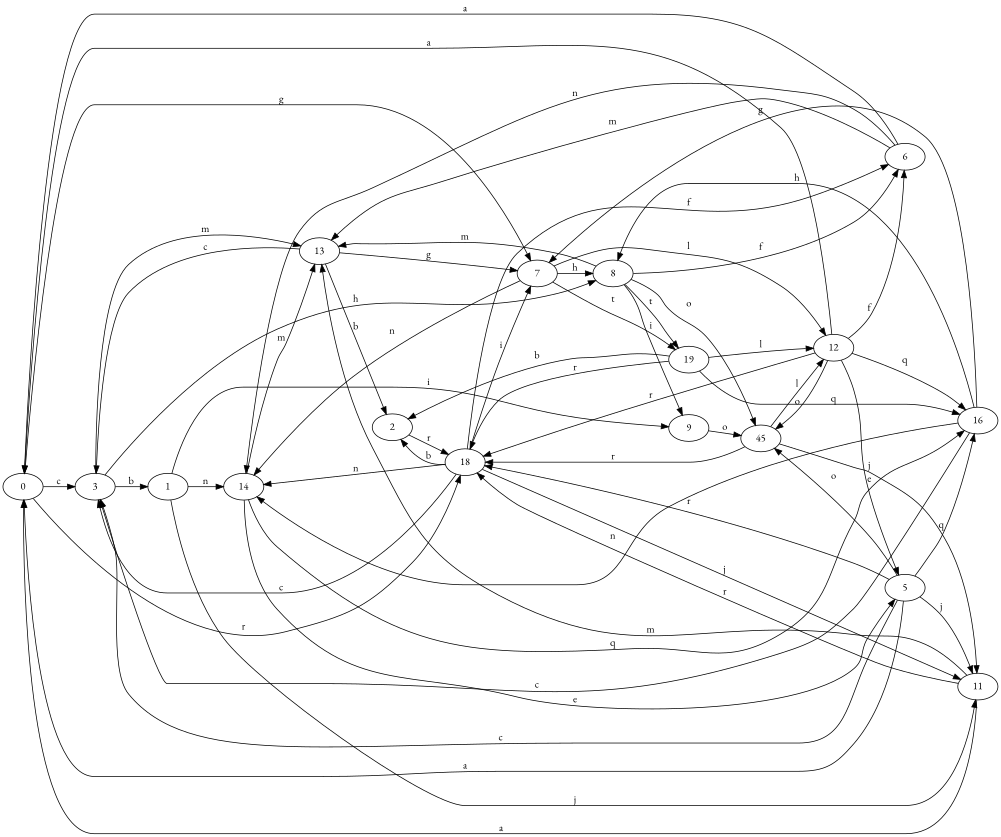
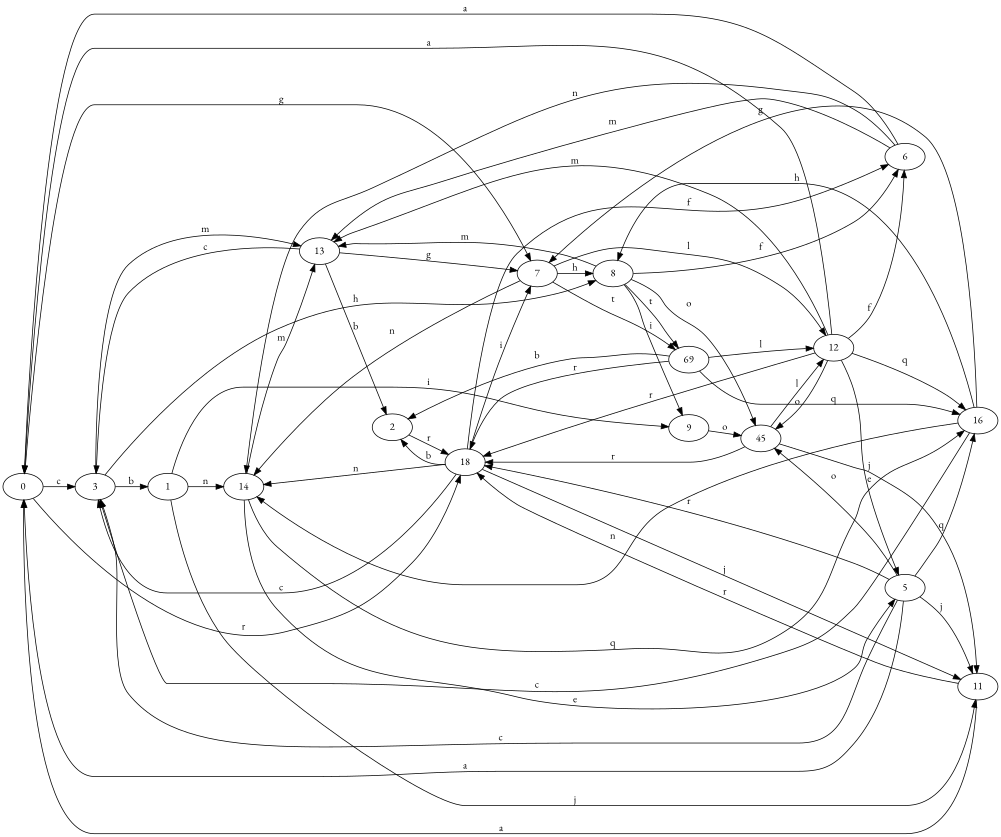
(689, 360) -> (689, 360)
(546, 617) -> (615, 168)
